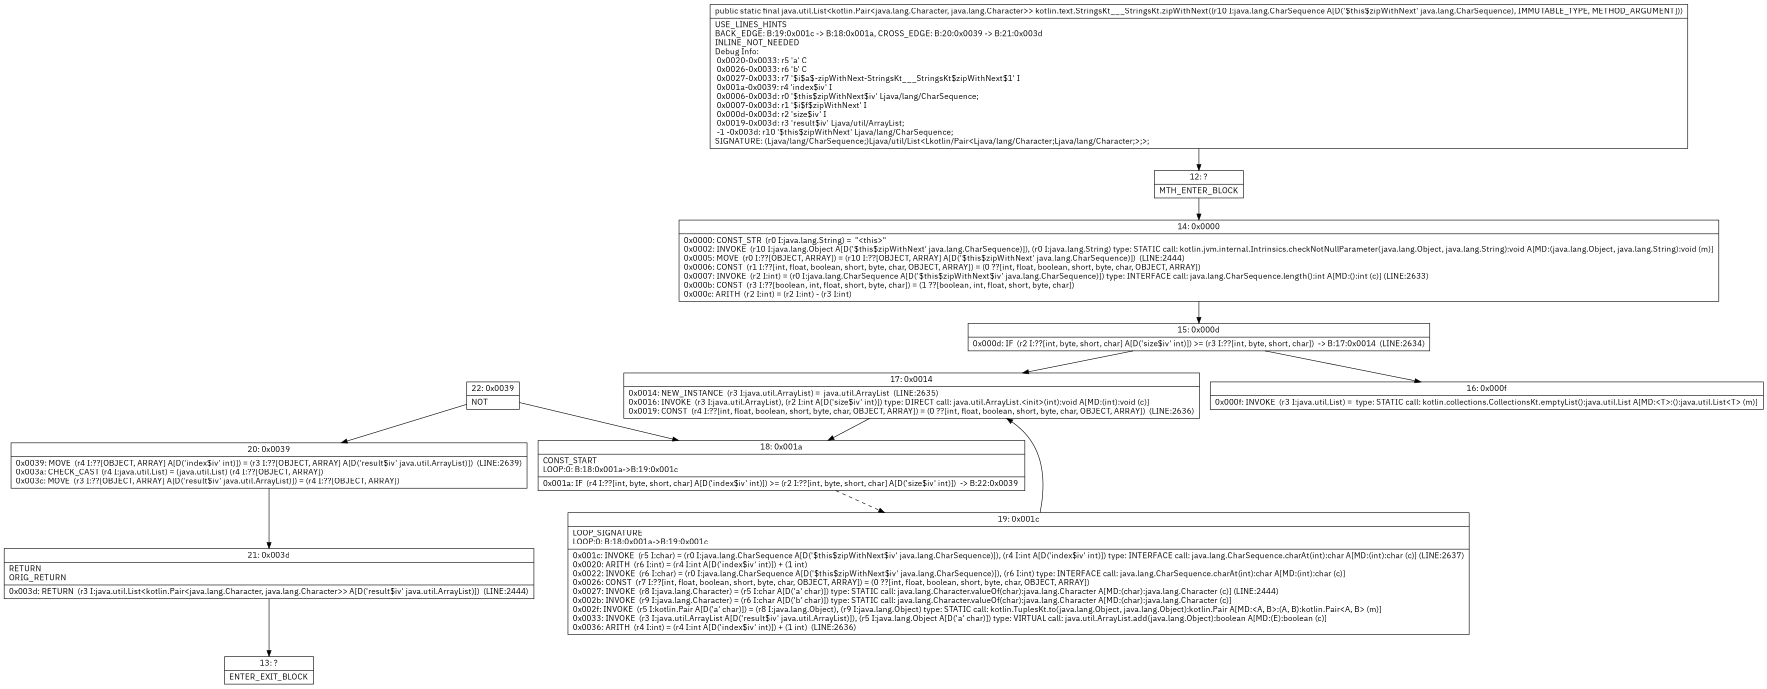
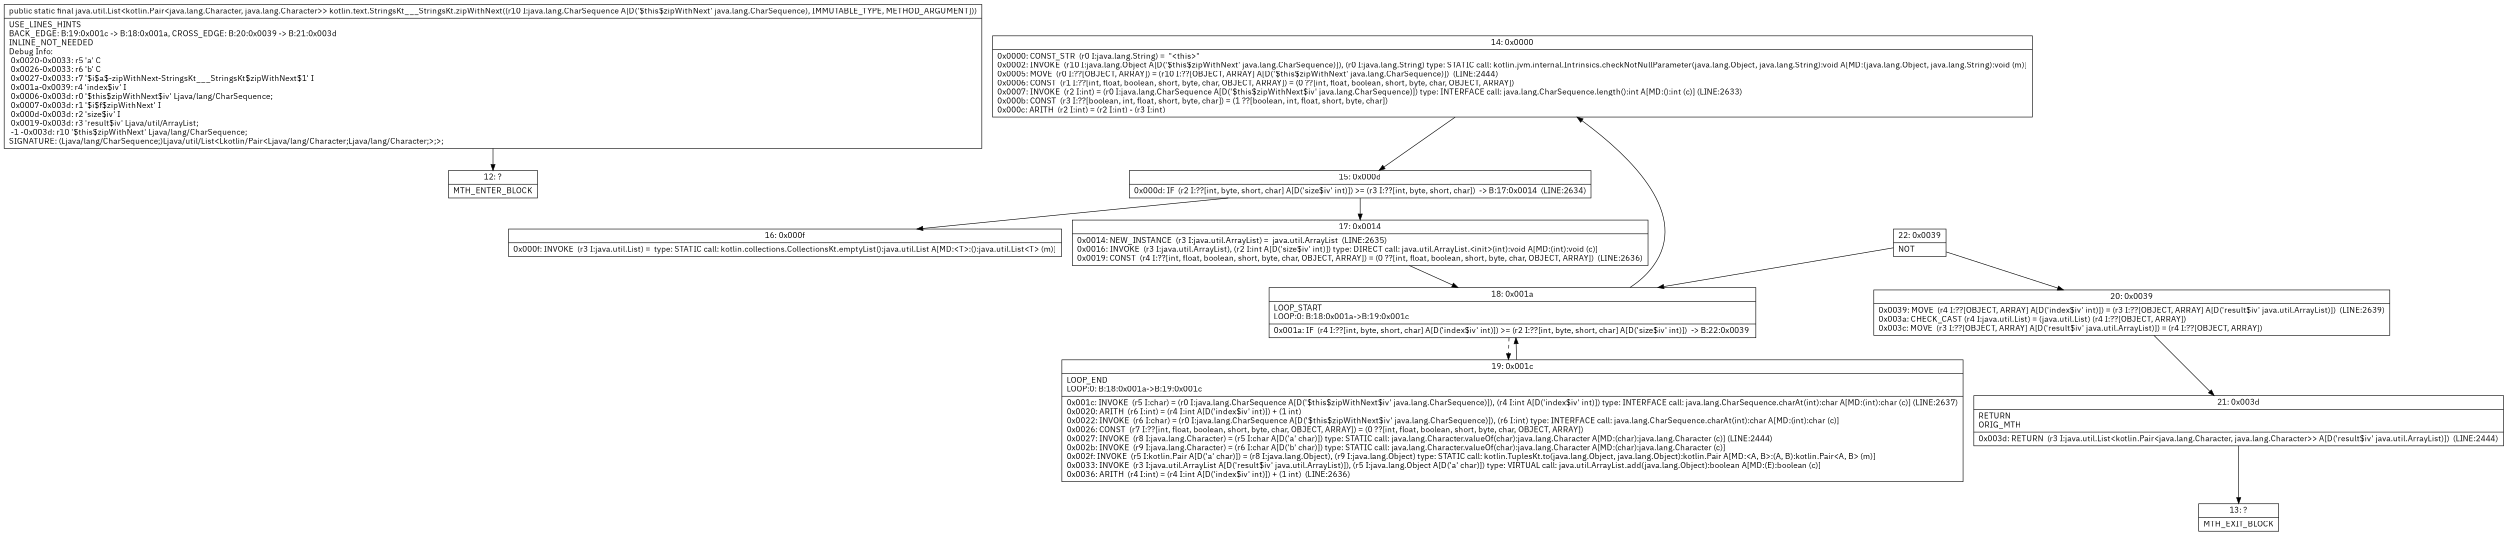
(1199, 206) -> (1655, 196)
(570, 461) -> (1298, 308)
(1040, 462) -> (1516, 352)
(608, 533) -> (1088, 380)
(38, 578) -> (2000, 425)
(269, 677) -> (2239, 524)
